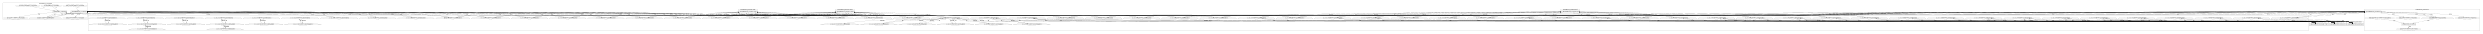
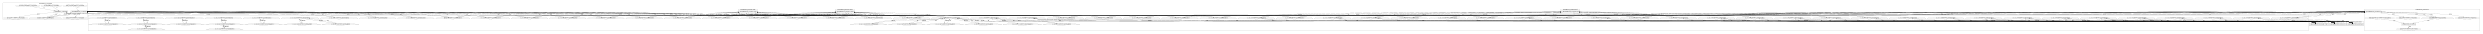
none -> (302, 24)
